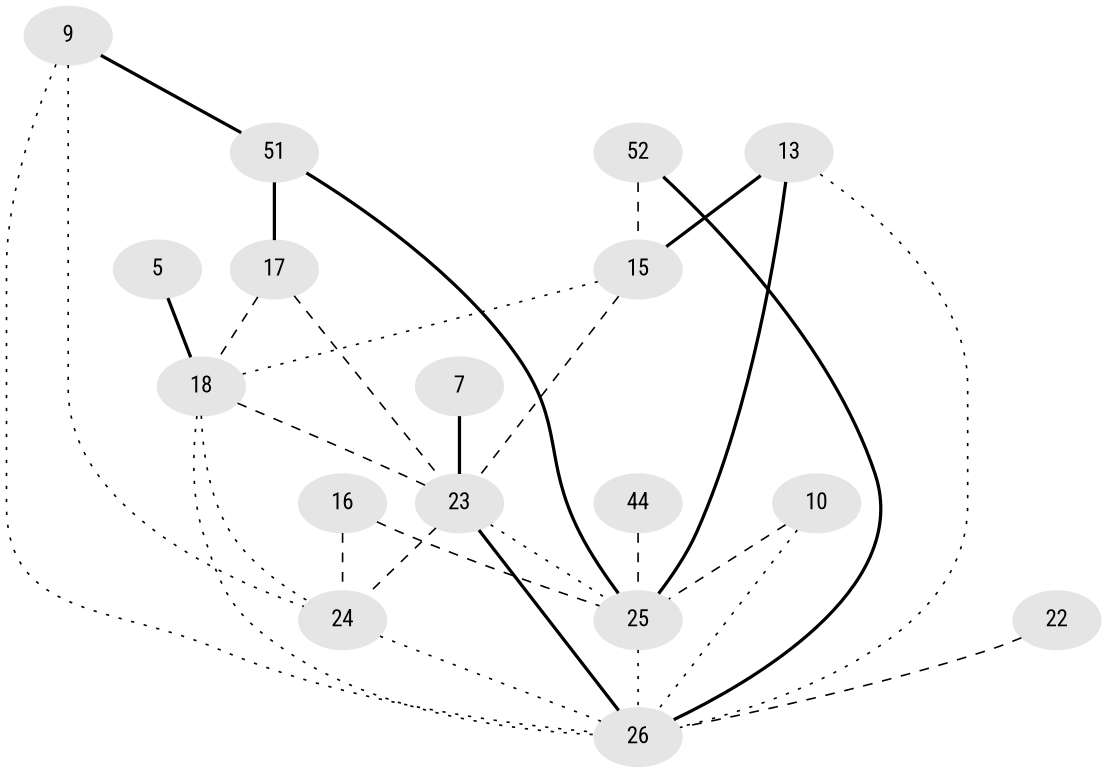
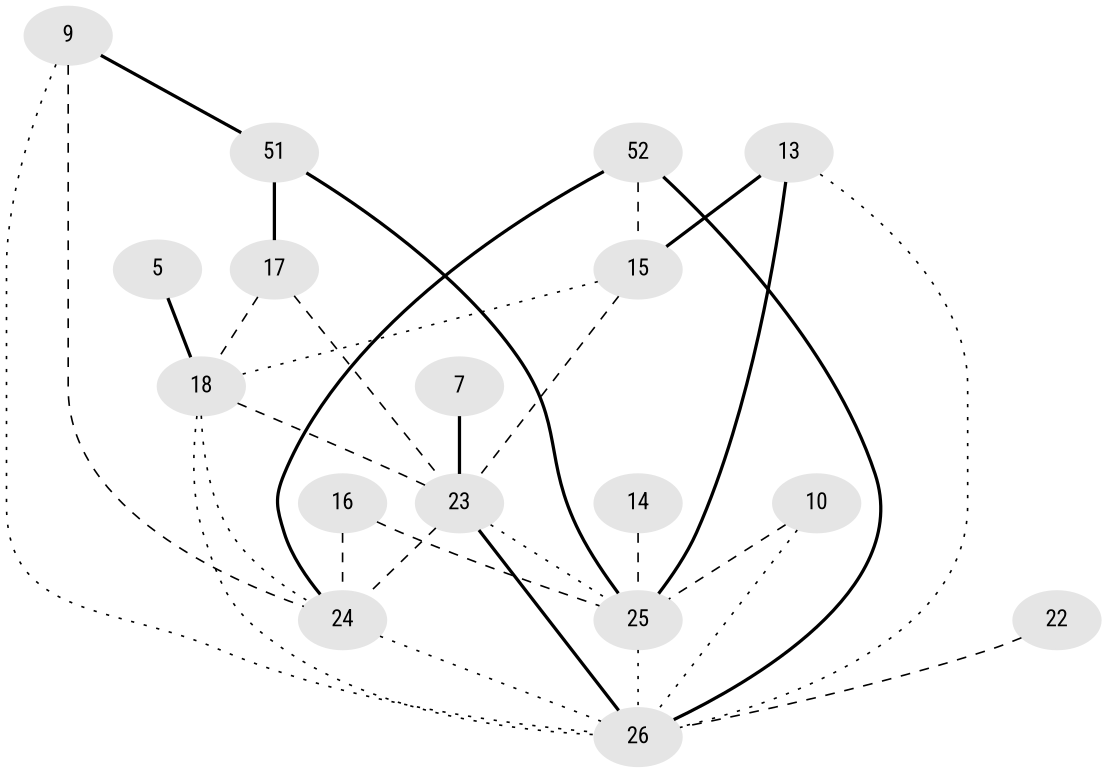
none -> (362, 355)
(70, 397) -> (70, 397)
(638, 503) -> (638, 503)
